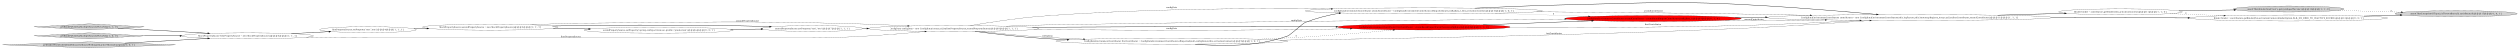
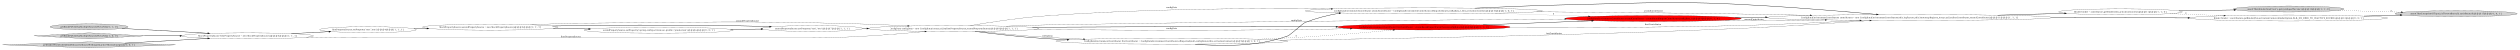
(89, 27) -> (89, 27)
